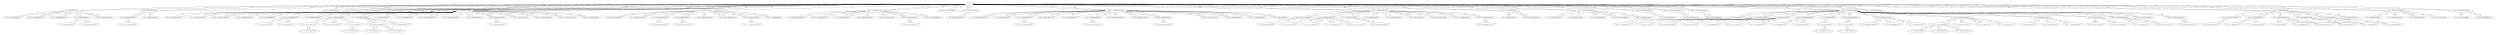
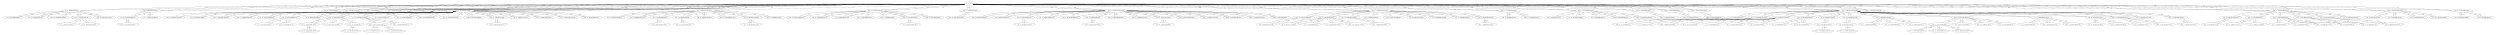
(948, 11) -> none
none -> (1187, 18)
